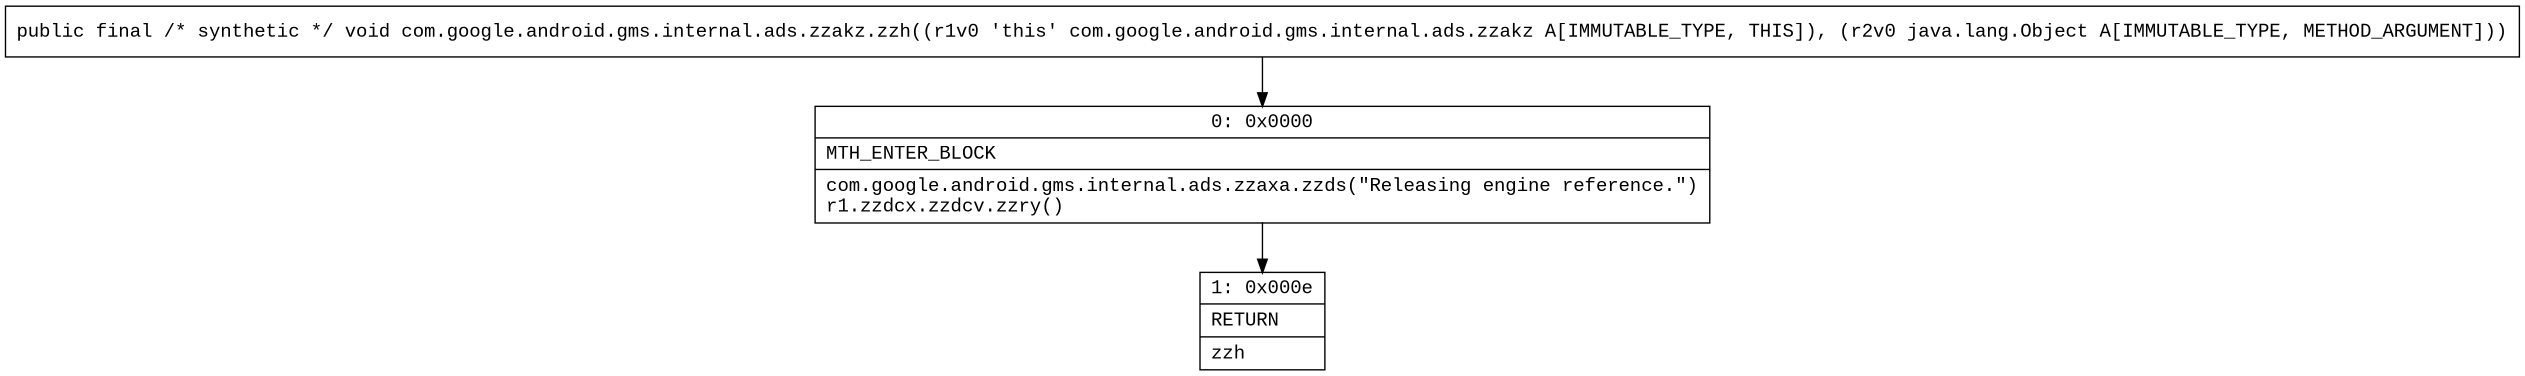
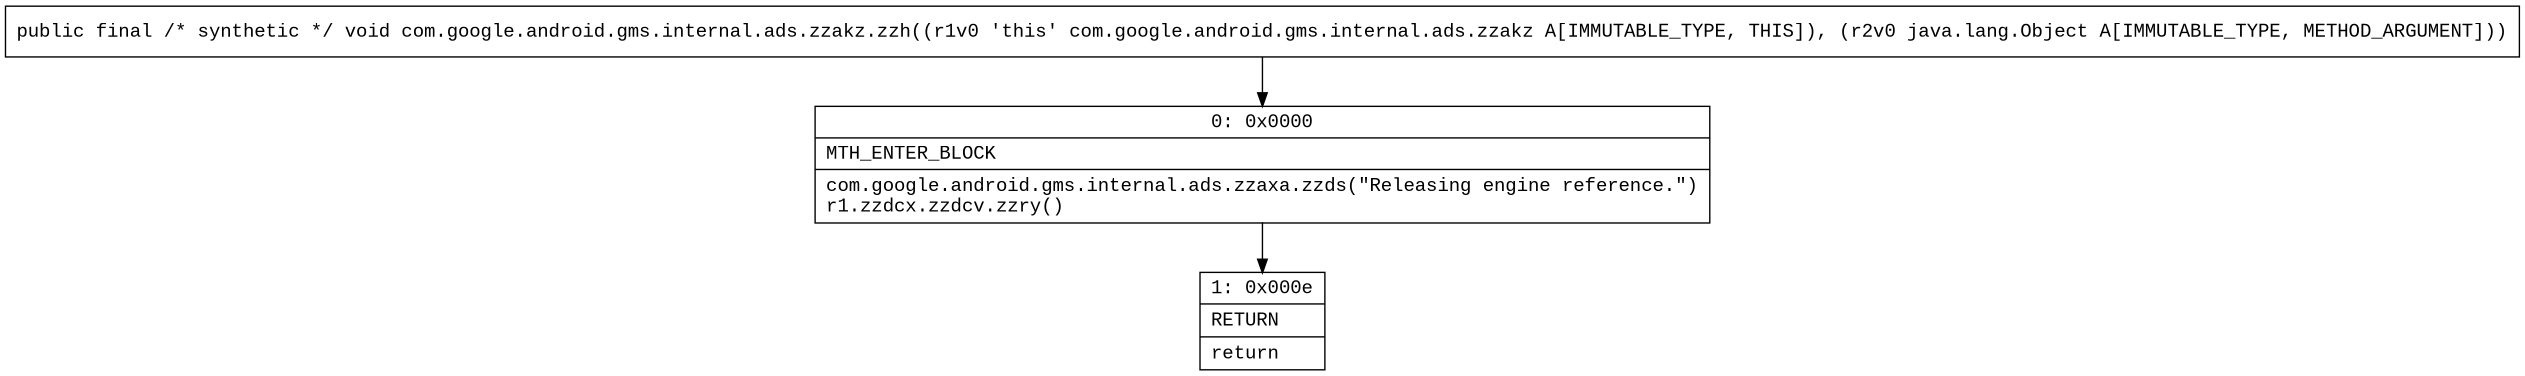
(1228, 353) -> (1245, 353)
